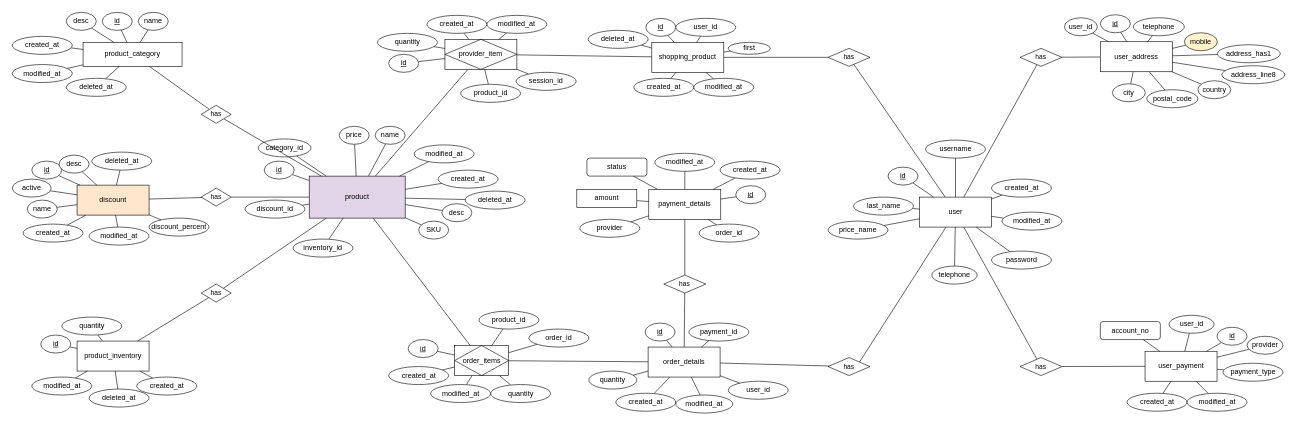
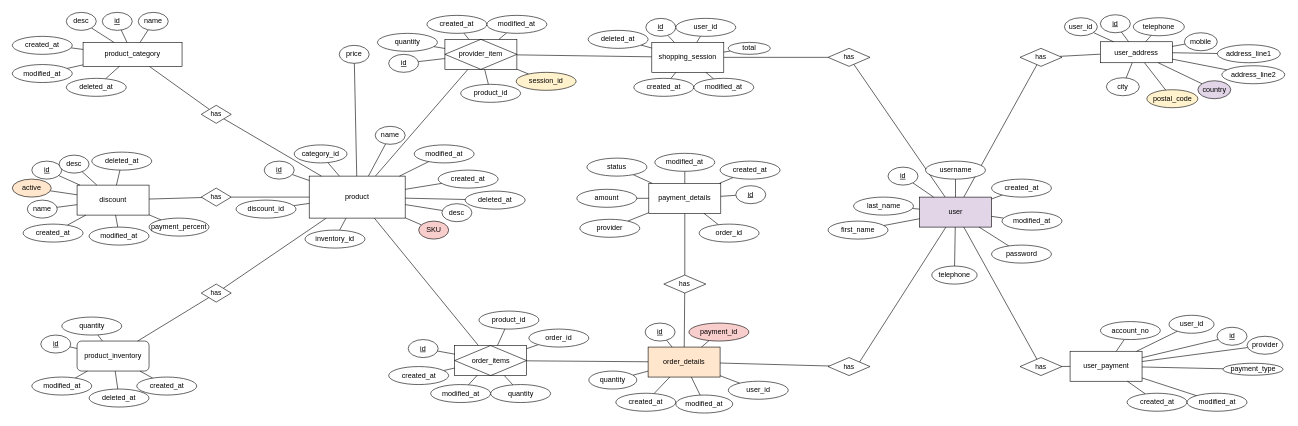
(1201, 42) -> (1201, 42)
(750, 48) -> (750, 48)
(1249, 54) -> (1249, 54)
(688, 57) -> (688, 57)
(1137, 57) -> (1137, 52)
(1254, 75) -> (1254, 75)
(546, 81) -> (546, 81)
(1215, 90) -> (1215, 90)
(1129, 93) -> (1123, 87)
(1173, 99) -> (1173, 99)
(354, 135) -> (354, 54)
(285, 148) -> (321, 154)
(956, 149) -> (956, 170)
(617, 167) -> (617, 167)
(32, 188) -> (32, 188)
(357, 197) -> (357, 197)
(607, 198) -> (607, 198)
(113, 200) -> (113, 200)
(685, 204) -> (685, 198)
(275, 209) -> (266, 209)
(956, 212) -> (956, 212)
(179, 227) -> (179, 227)
(434, 230) -> (434, 230)
(858, 230) -> (858, 230)
(323, 248) -> (335, 239)
(1022, 260) -> (1022, 254)
(1131, 331) -> (1131, 331)
(719, 332) -> (719, 332)
(113, 356) -> (113, 356)
(482, 361) -> (491, 361)
(684, 362) -> (684, 362)
(1181, 366) -> (1106, 366)
(1253, 372) -> (1253, 369)
